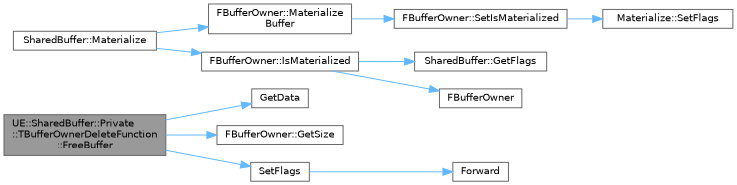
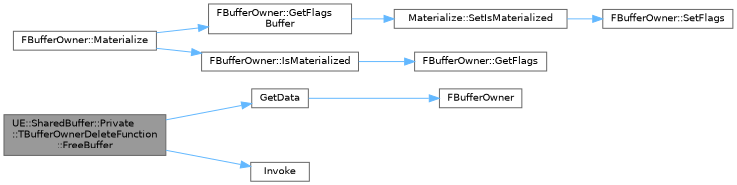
(280, 19) -> (280, 19)
(481, 19) -> (481, 19)
(668, 19) -> (668, 19)
(85, 41) -> (85, 41)
(481, 62) -> (481, 62)
(381, 80) -> (369, 98)
(280, 135) -> none
(280, 172) -> (280, 172)
(481, 172) -> none
